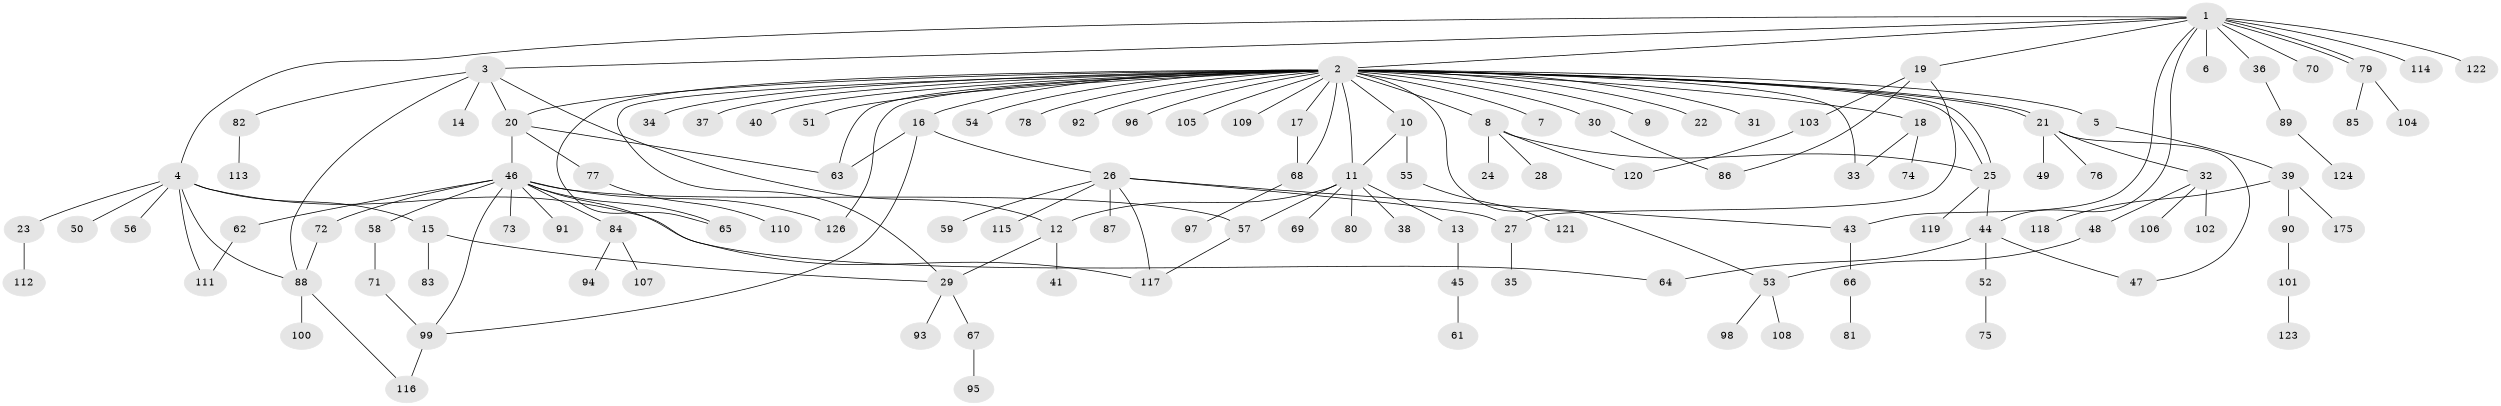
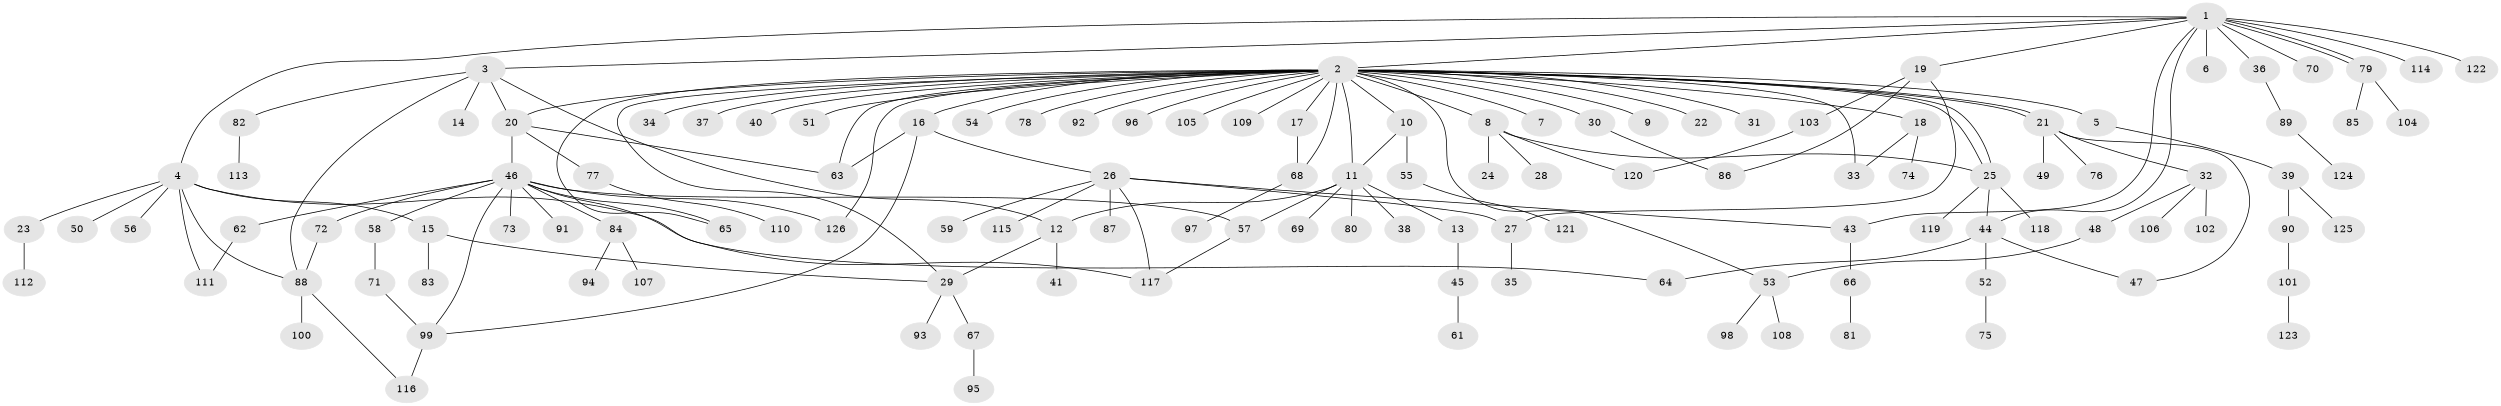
(2174, 198) -> (2015, 203)
(2343, 229) -> (2343, 229)
